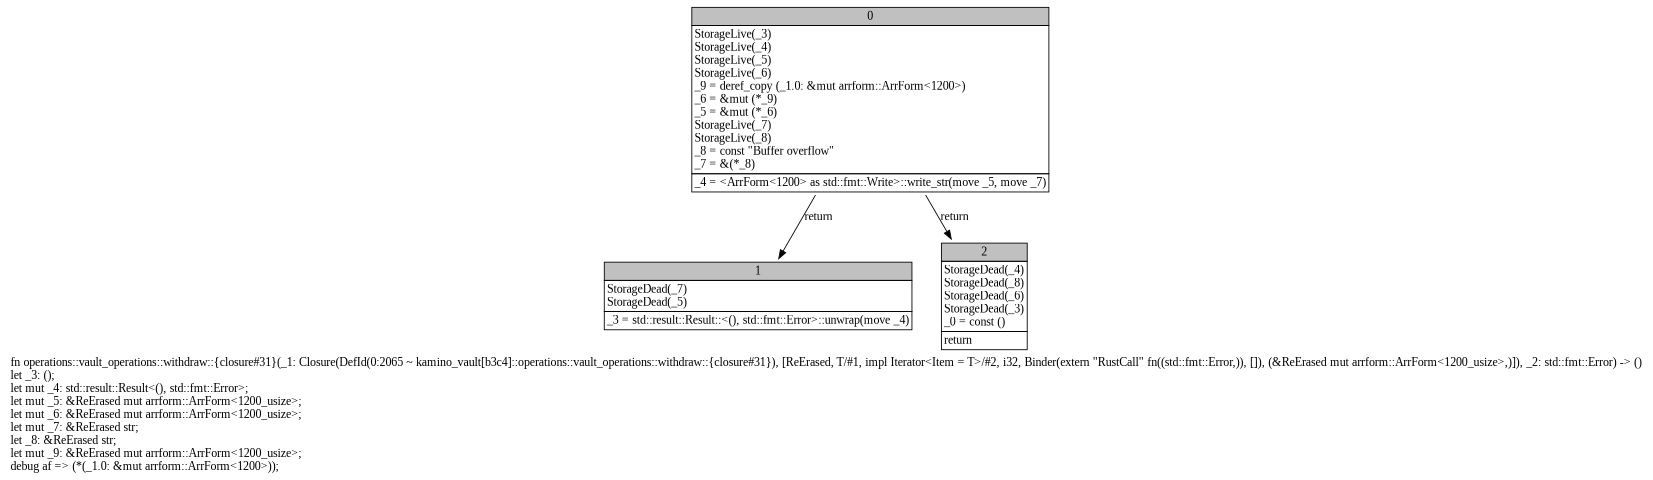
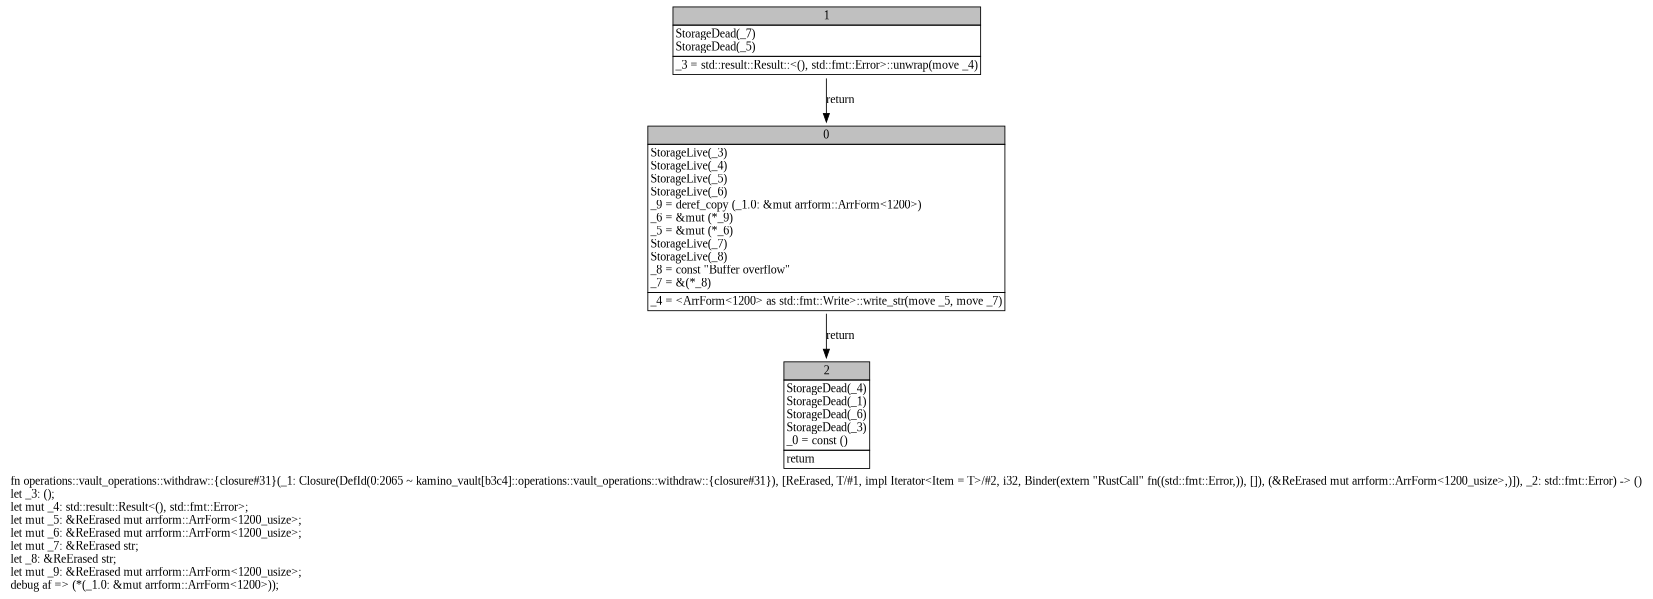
(799, 223) -> (826, 96)
(984, 283) -> (827, 402)
